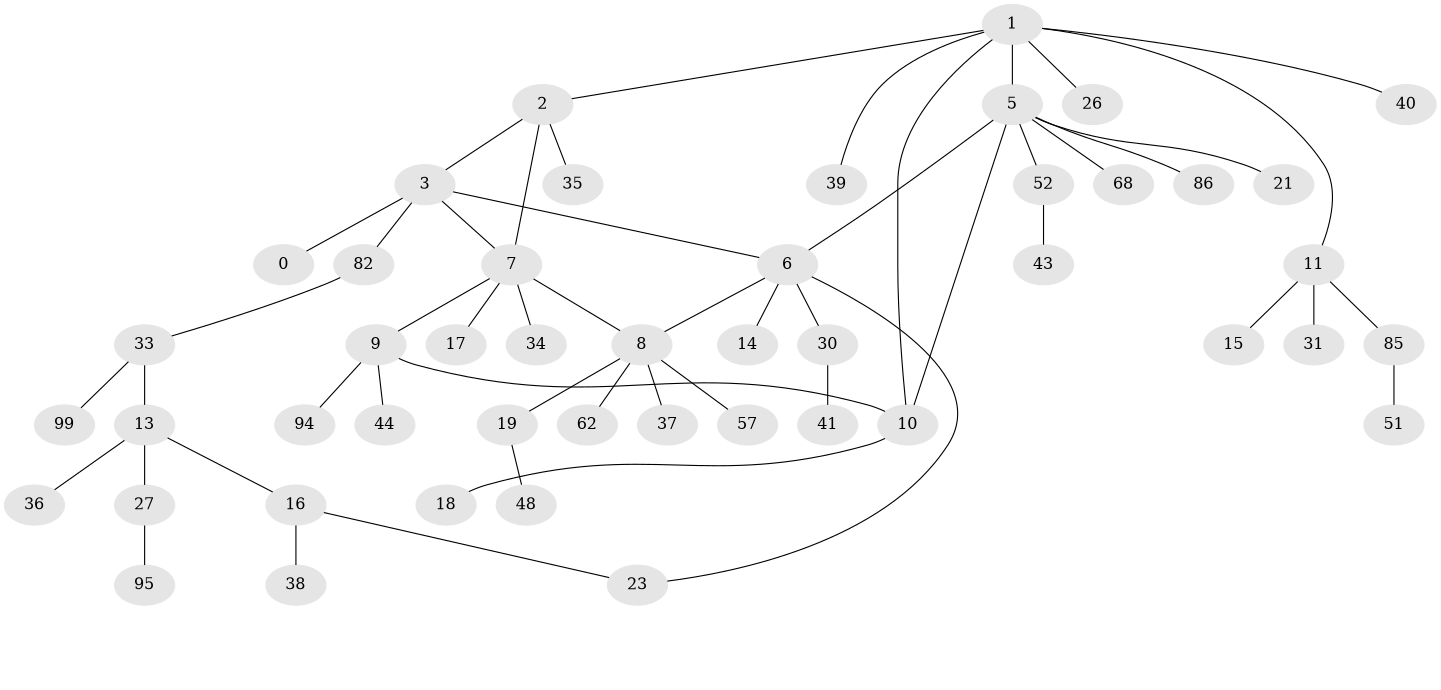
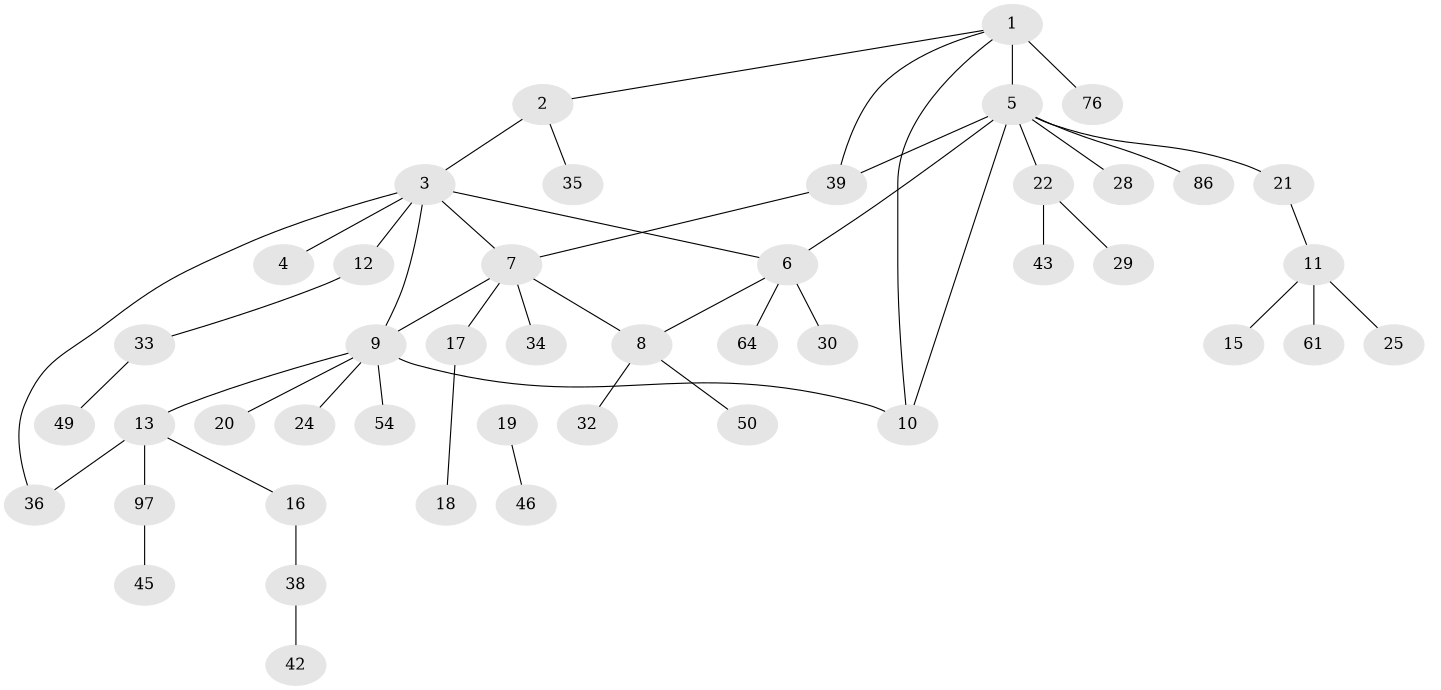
(1235, 87) -> (1299, 225)
(1092, 105) -> (1092, 105)
(1406, 105) -> none
none -> (924, 145)
(527, 185) -> (674, 225)
(1044, 185) -> (1044, 185)
(1124, 185) -> (1124, 185)
(284, 265) -> (284, 265)
(364, 265) -> (364, 265)
none -> (1124, 265)
none -> (409, 267)
none -> (156, 288)
(748, 345) -> (748, 345)
(1314, 345) -> (1314, 345)
(1394, 345) -> (1394, 345)
(584, 380) -> none
(145, 385) -> (257, 380)
(65, 425) -> (65, 425)
none -> (225, 425)
(305, 425) -> (305, 425)
(385, 425) -> (385, 425)
(587, 425) -> (587, 425)
(667, 425) -> none
(748, 425) -> (748, 425)
(828, 425) -> none
(1394, 425) -> none
(677, 465) -> (451, 425)
(145, 505) -> (145, 505)
(526, 505) -> (526, 505)
(145, 585) -> (145, 585)
(637, 585) -> none
none -> (296, 665)
